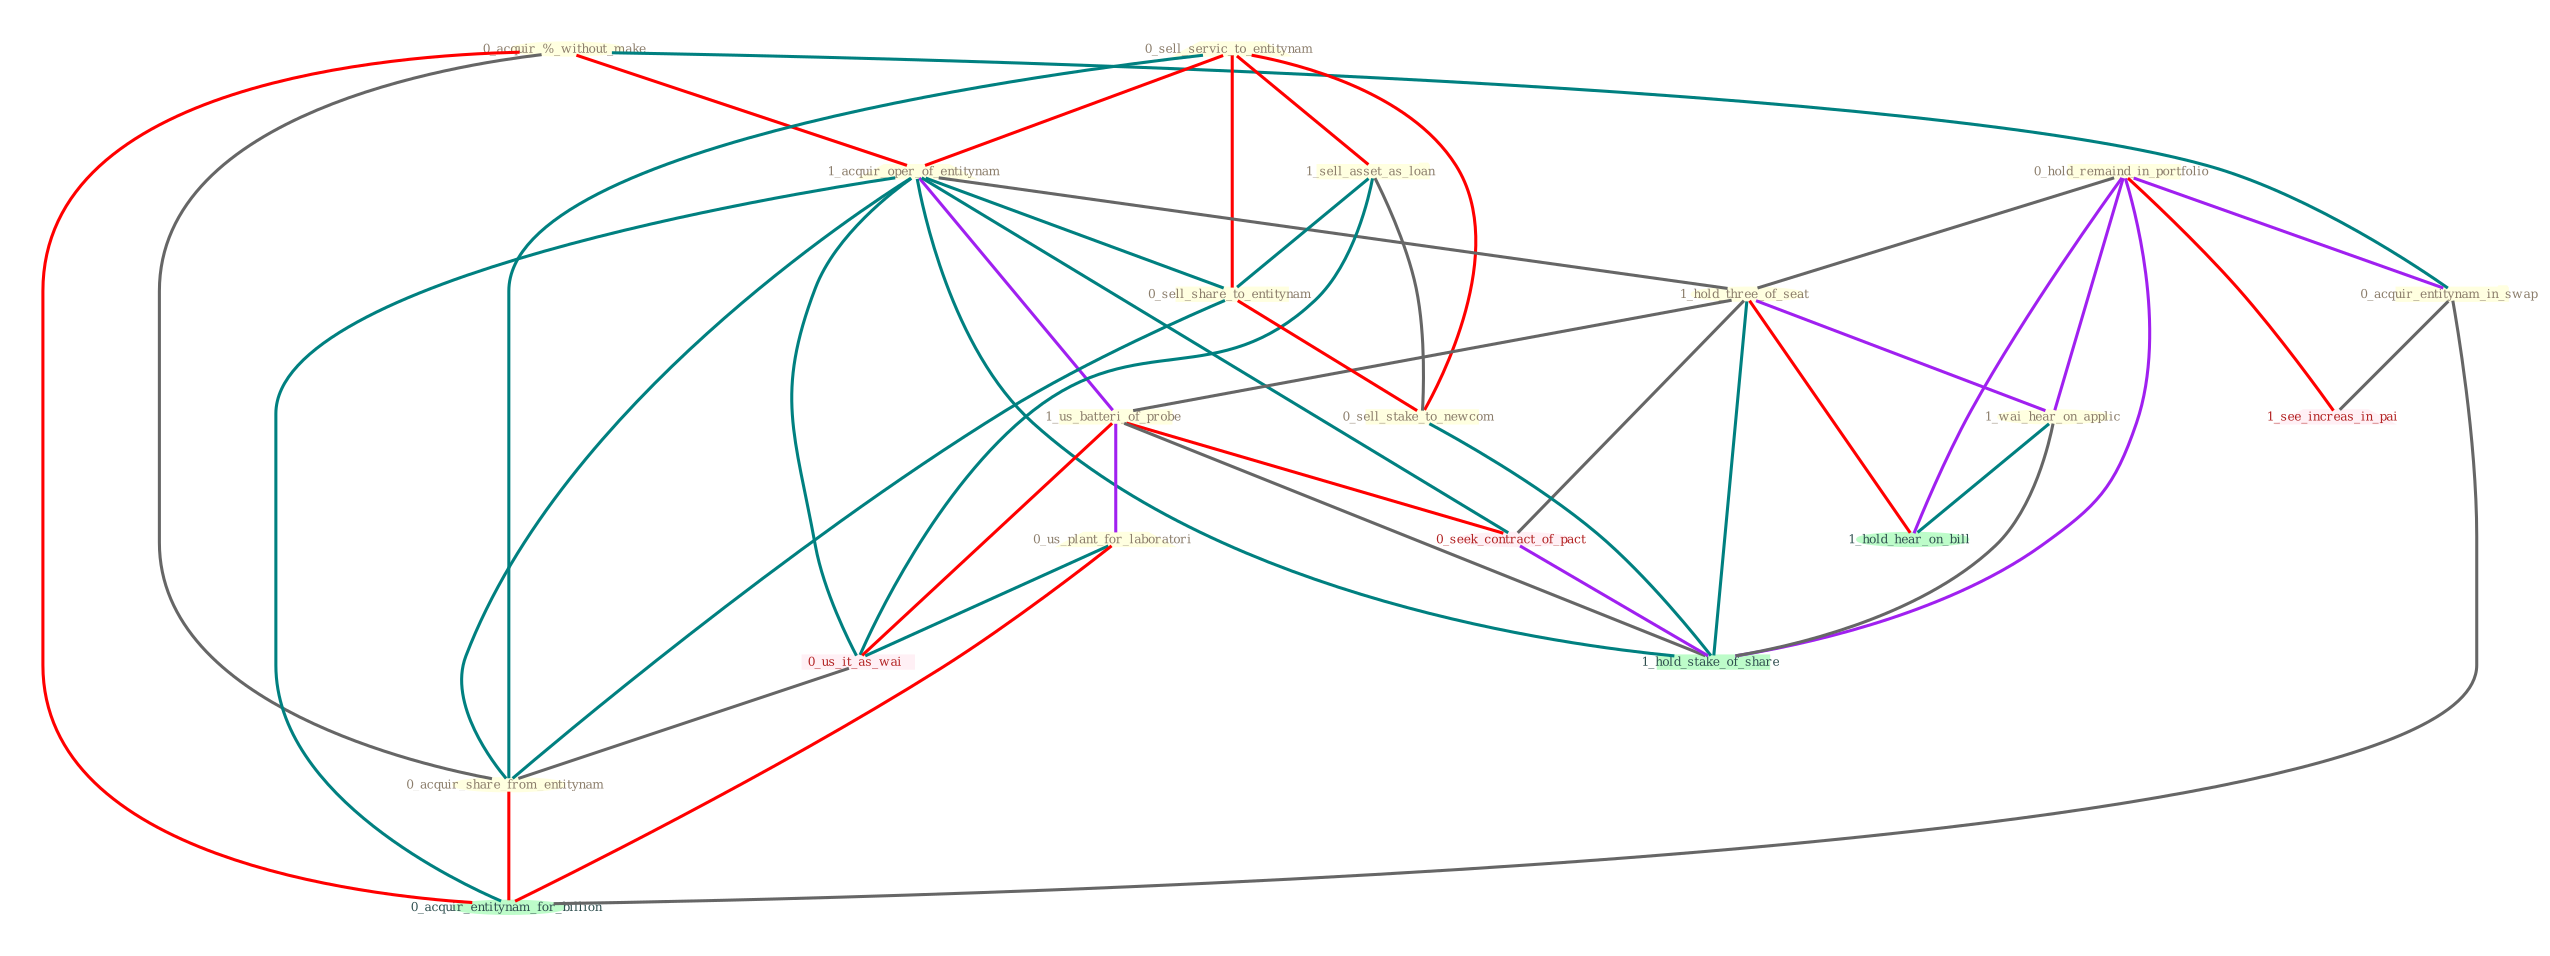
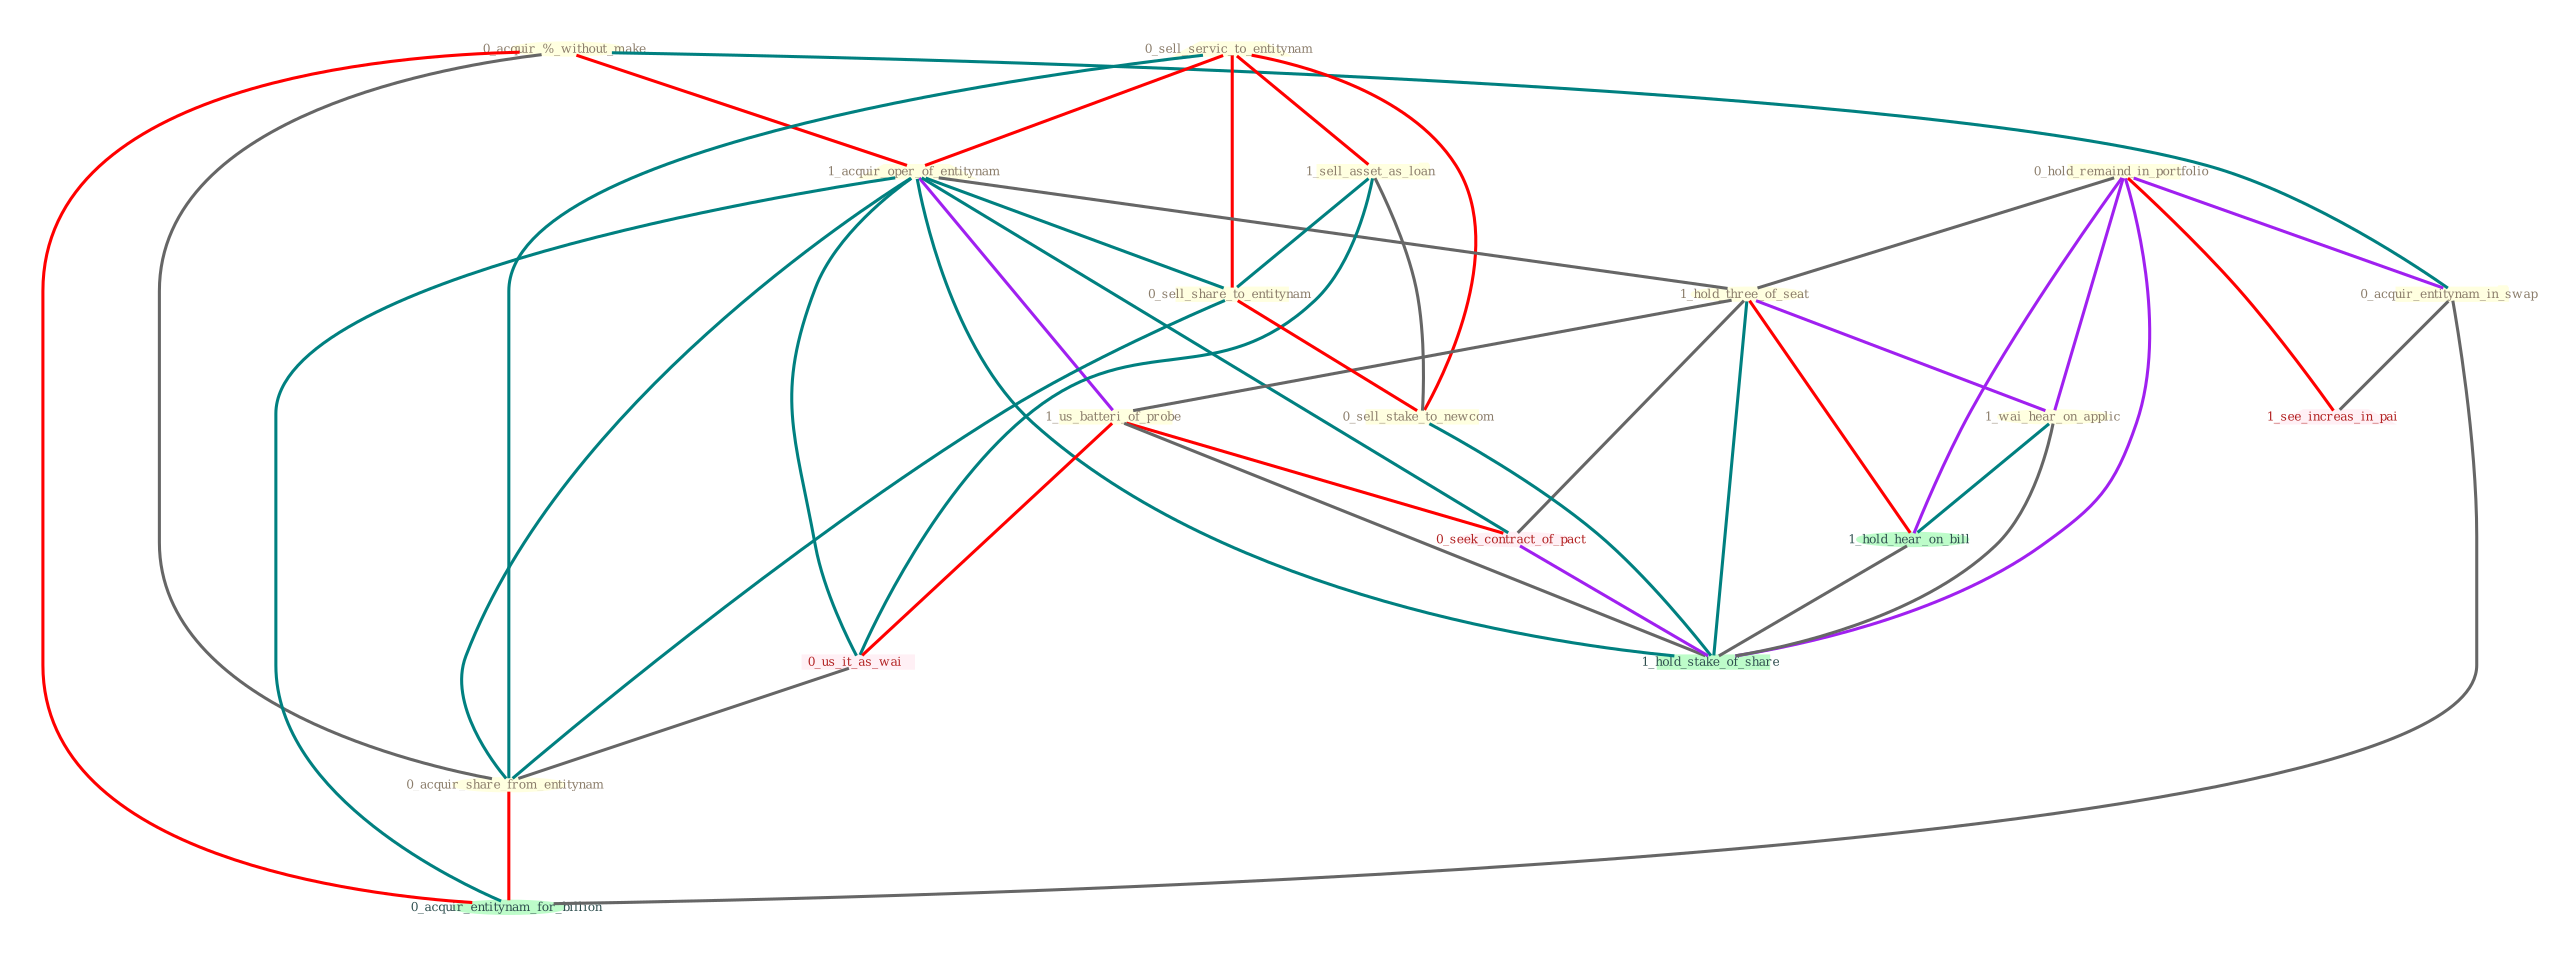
(1116, 539) -> none
none -> (1813, 601)
